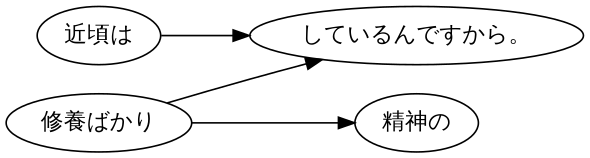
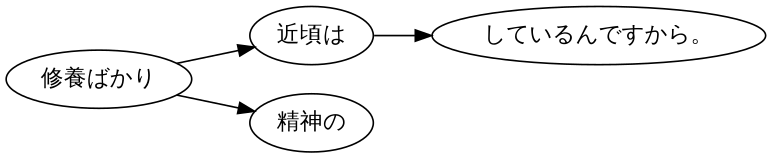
(237, 83) -> (208, 57)
